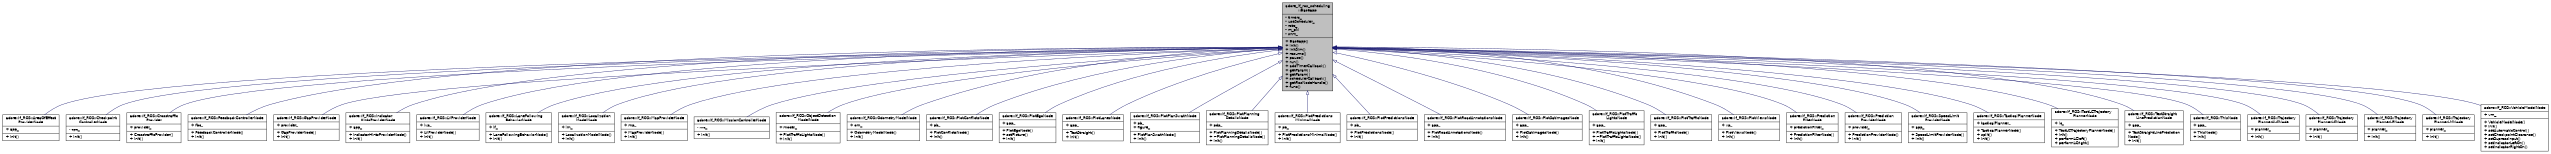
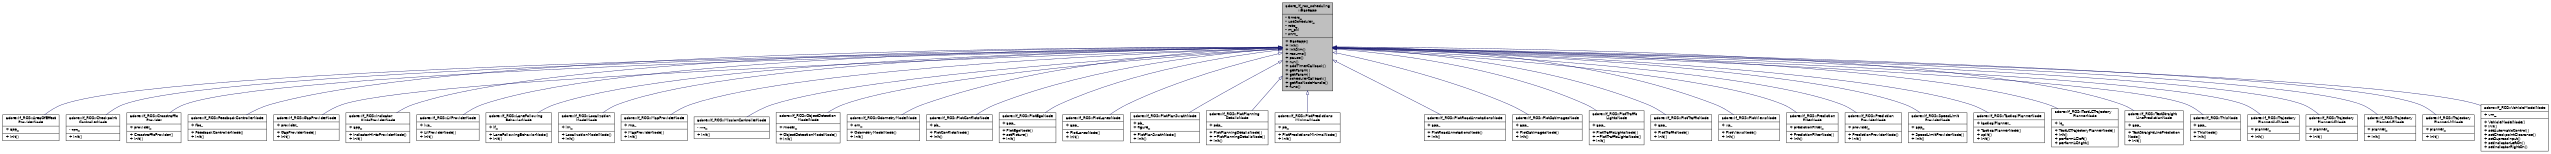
(1382, 128) -> none
(1080, 133) -> (1083, 133)
(802, 135) -> (808, 135)
